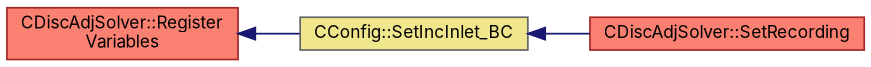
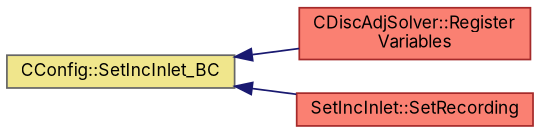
(278, 34) -> (276, 52)
(727, 34) -> (415, 110)
